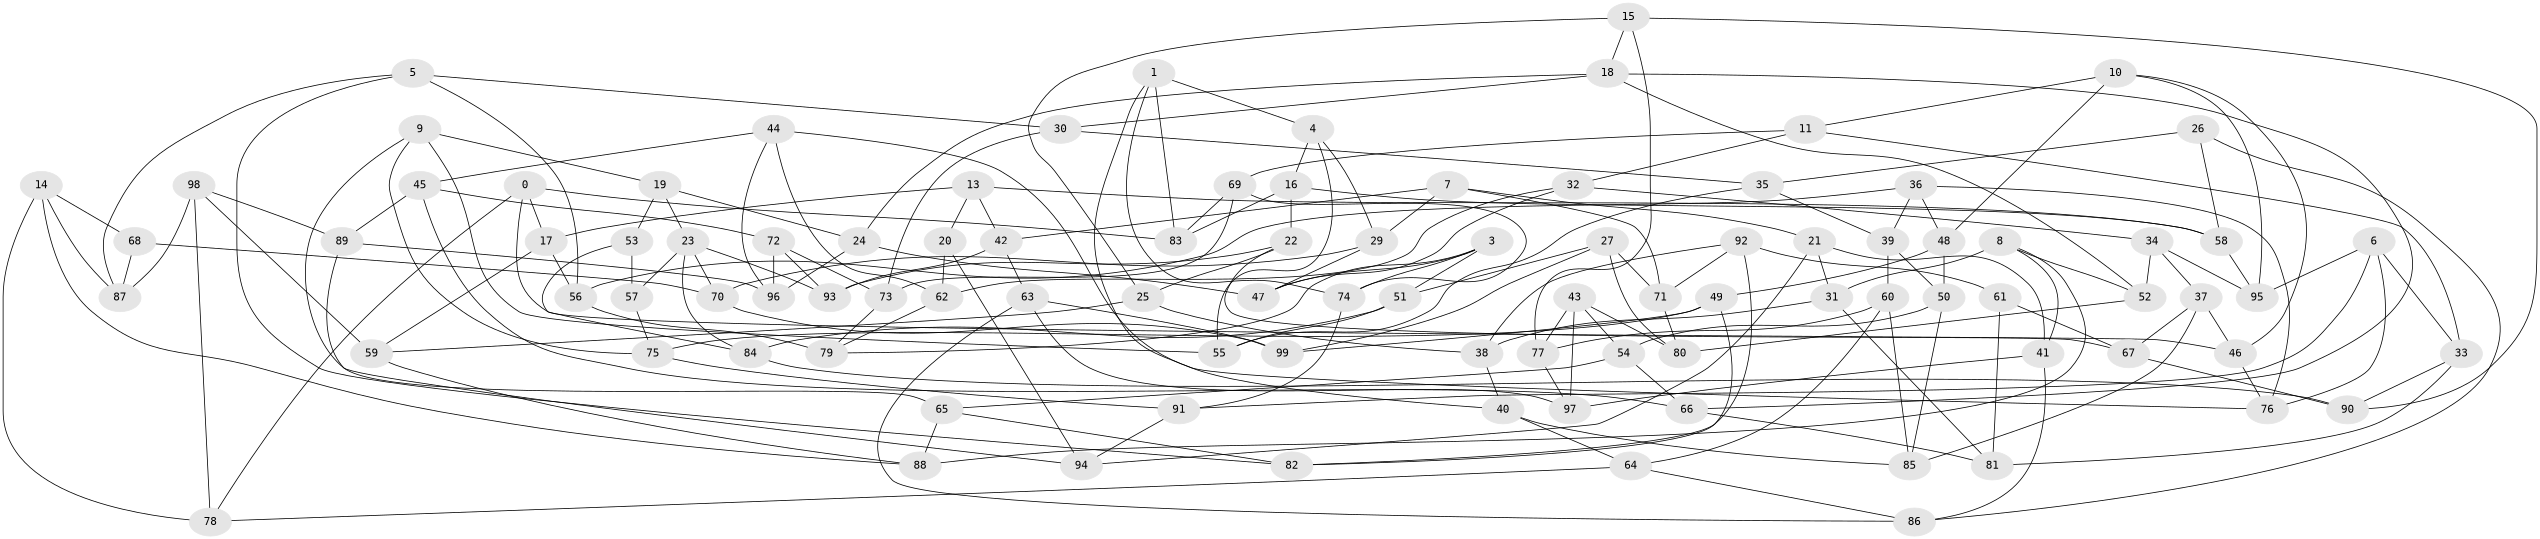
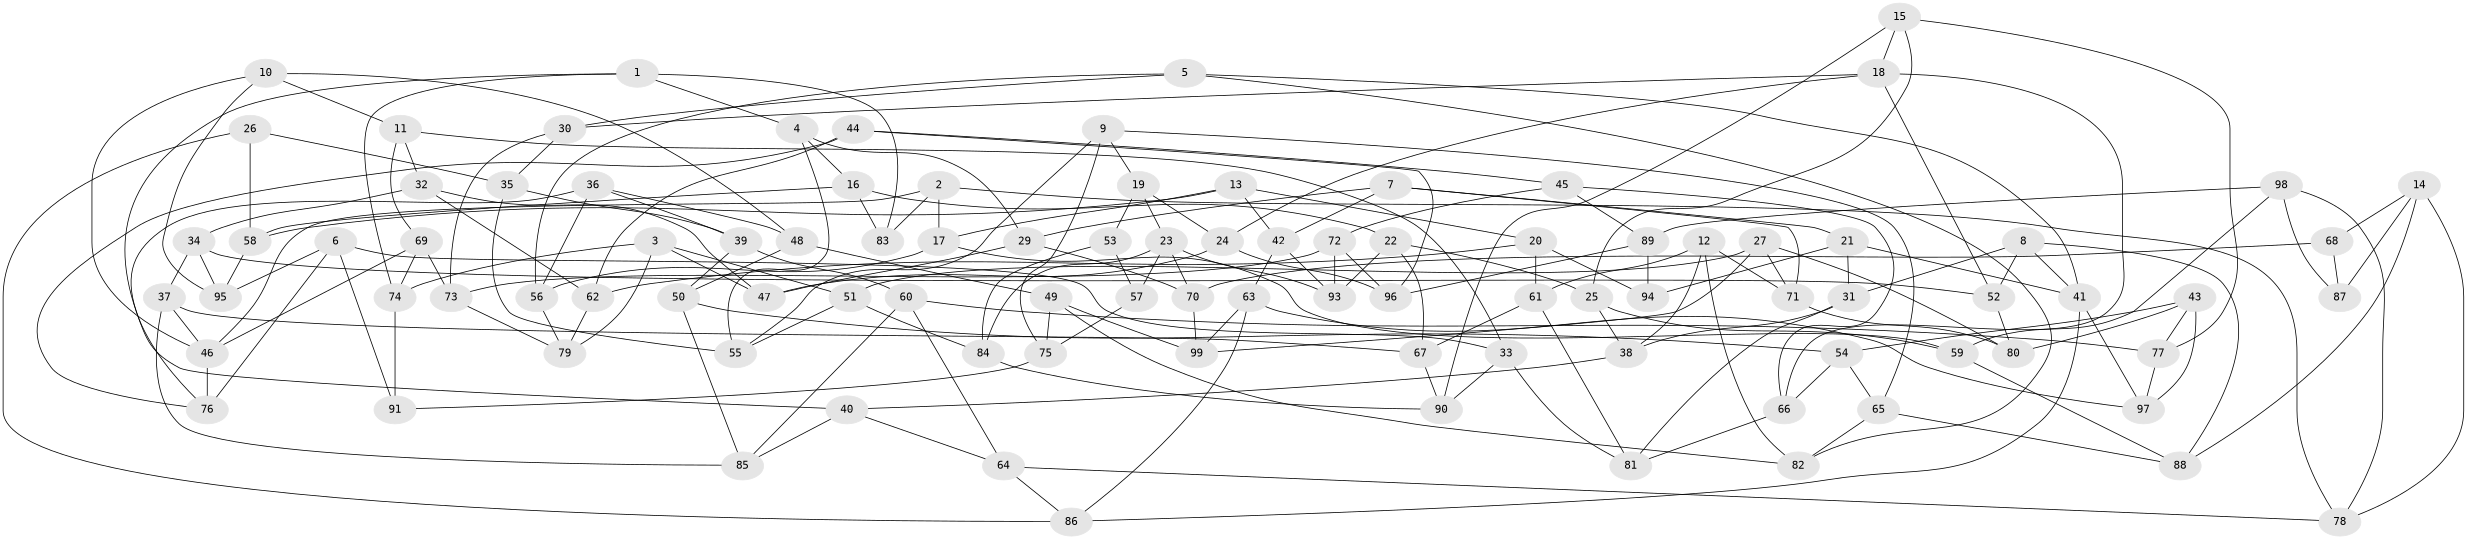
(202, 128) -> (1697, 106)
(525, 185) -> (939, 185)
(1209, 210) -> (314, 298)
(1741, 242) -> (1704, 242)
none -> (1536, 270)
(1135, 435) -> none
